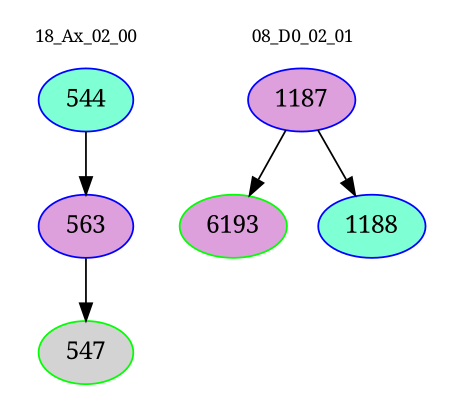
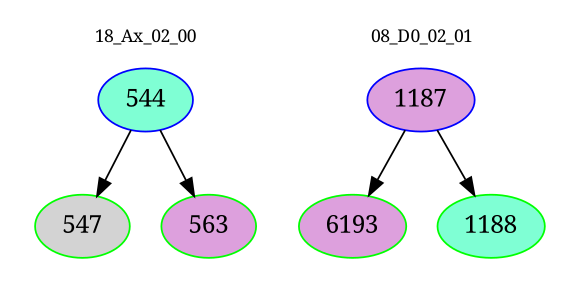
(86, 226) -> (209, 226)
(372, 226) -> (491, 226)
(86, 281) -> (118, 155)
